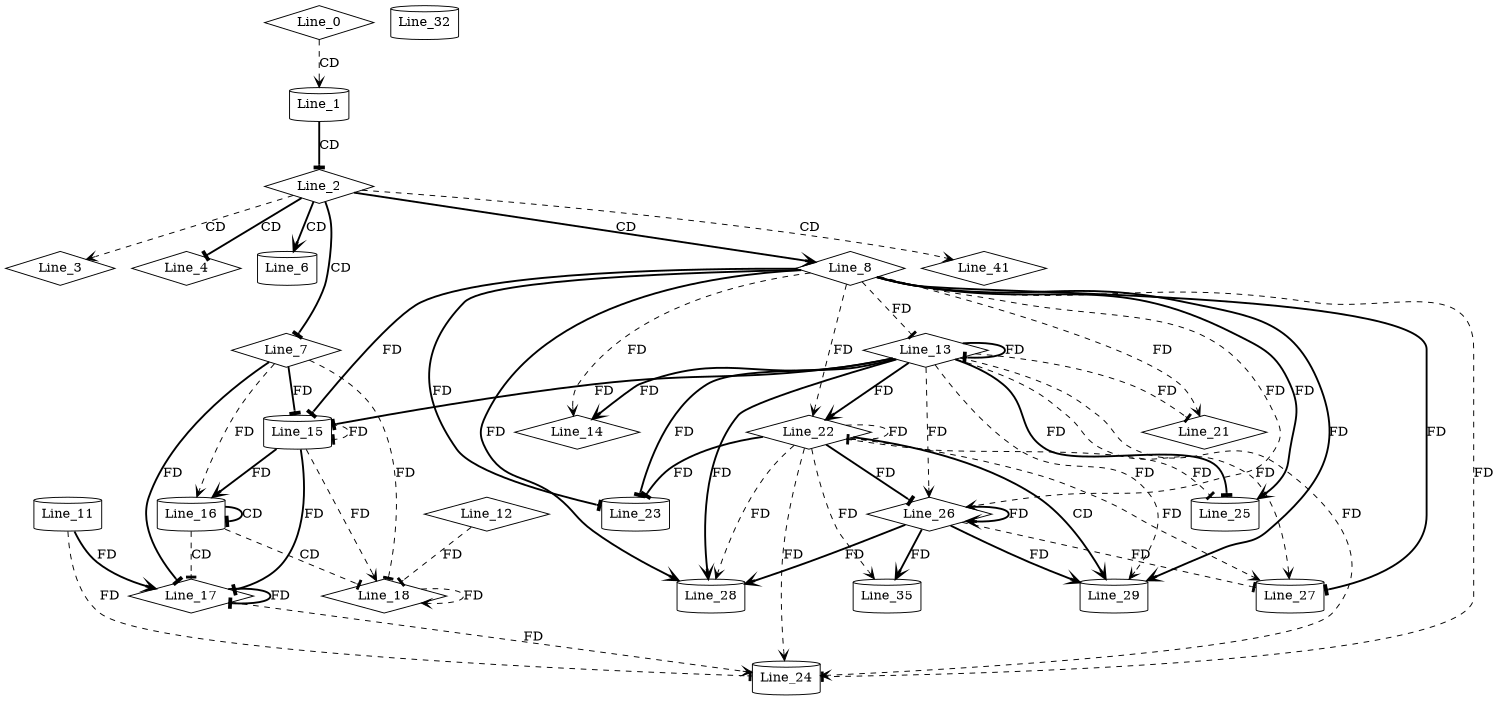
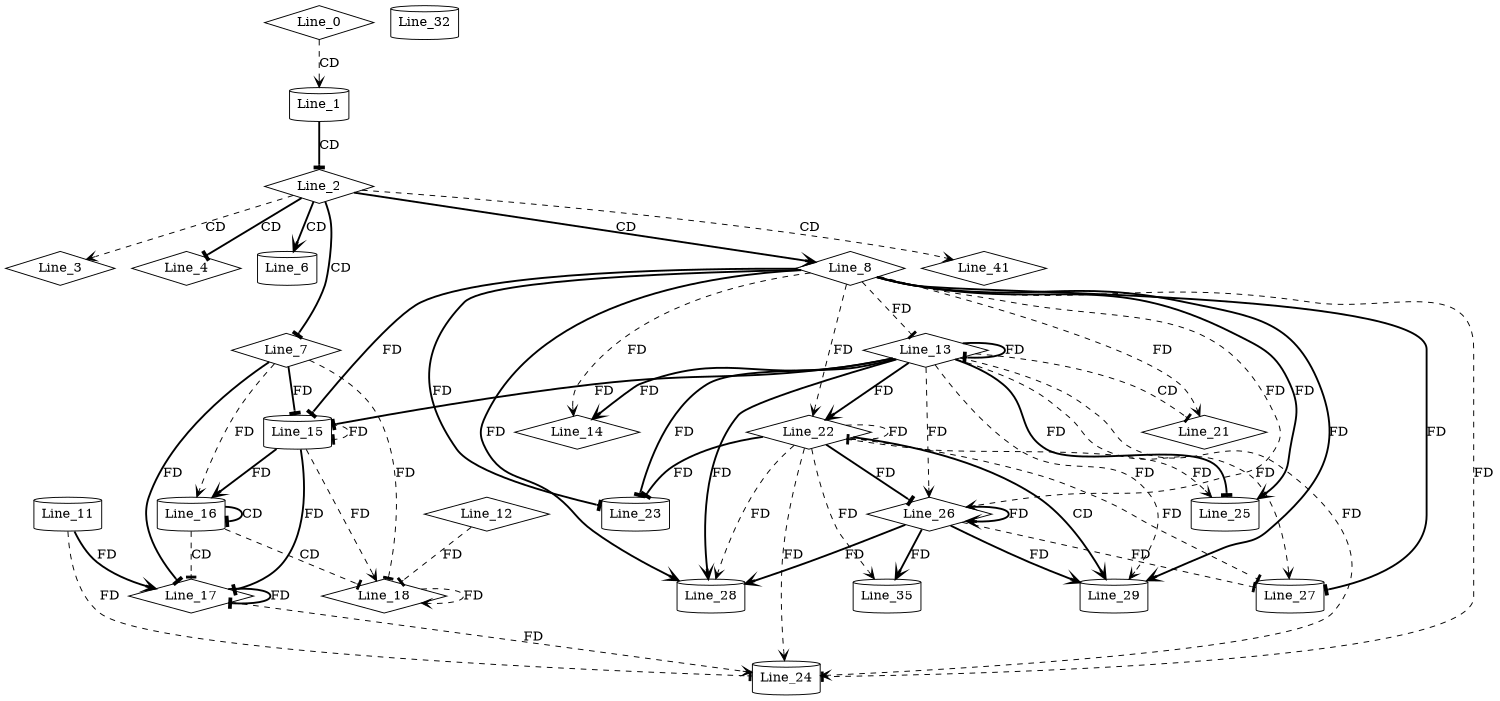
(1168, 391) -> (1168, 391)
(1039, 452) -> (1039, 452)
(1059, 482) -> (1059, 482)
